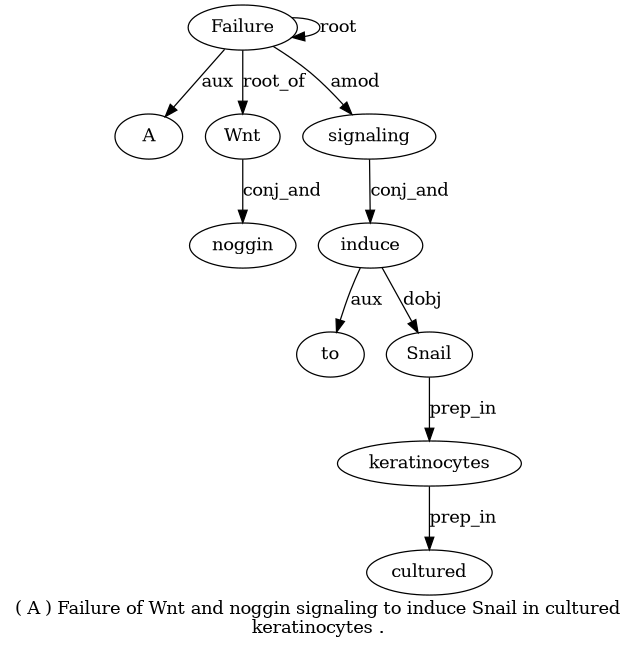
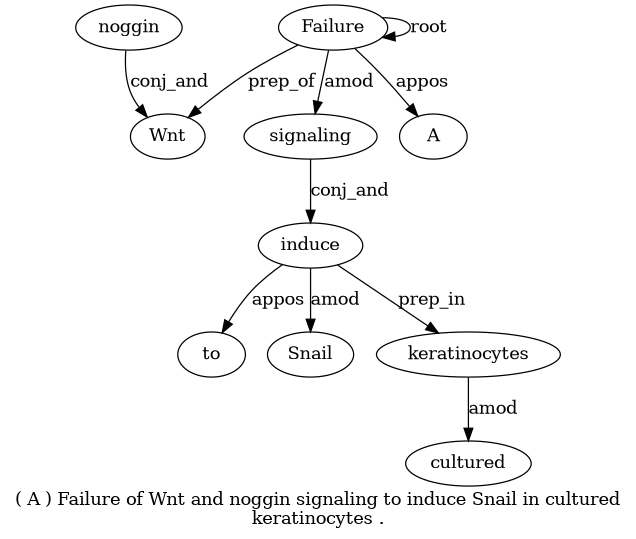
(218, 82) -> (423, 82)
(274, 82) -> (282, 82)
(243, 185) -> (127, 80)
(367, 300) -> (279, 300)
(423, 300) -> (336, 300)
(429, 403) -> (383, 296)
(463, 518) -> (493, 409)
